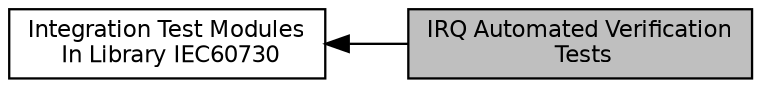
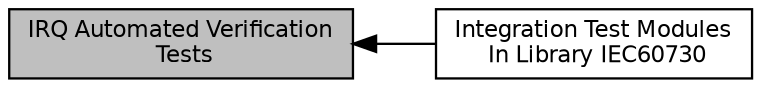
(379, 44) -> (406, 44)
